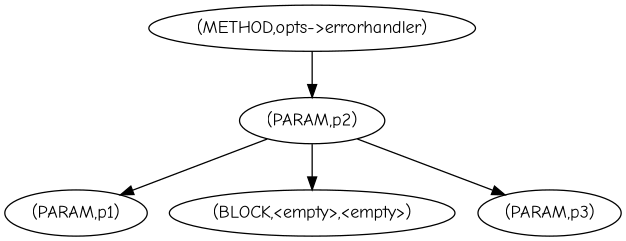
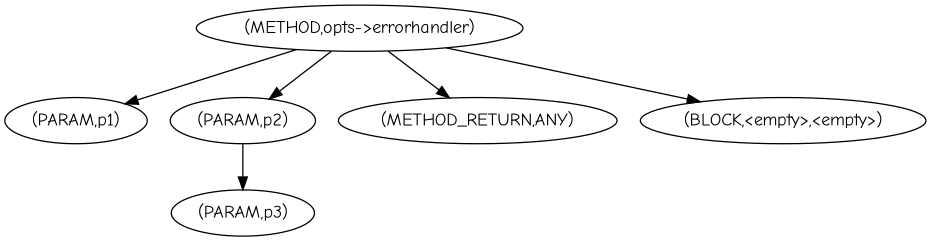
none -> (478, 121)
(312, 161) -> (567, 73)
(200, 165) -> (217, 75)
